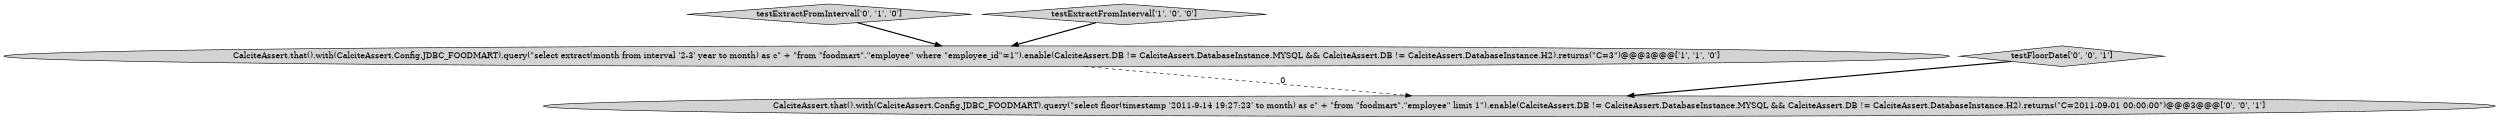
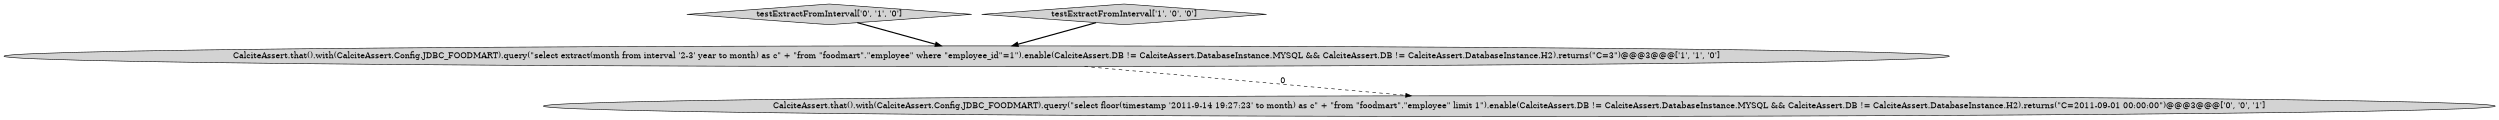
(2062, 56) -> none
